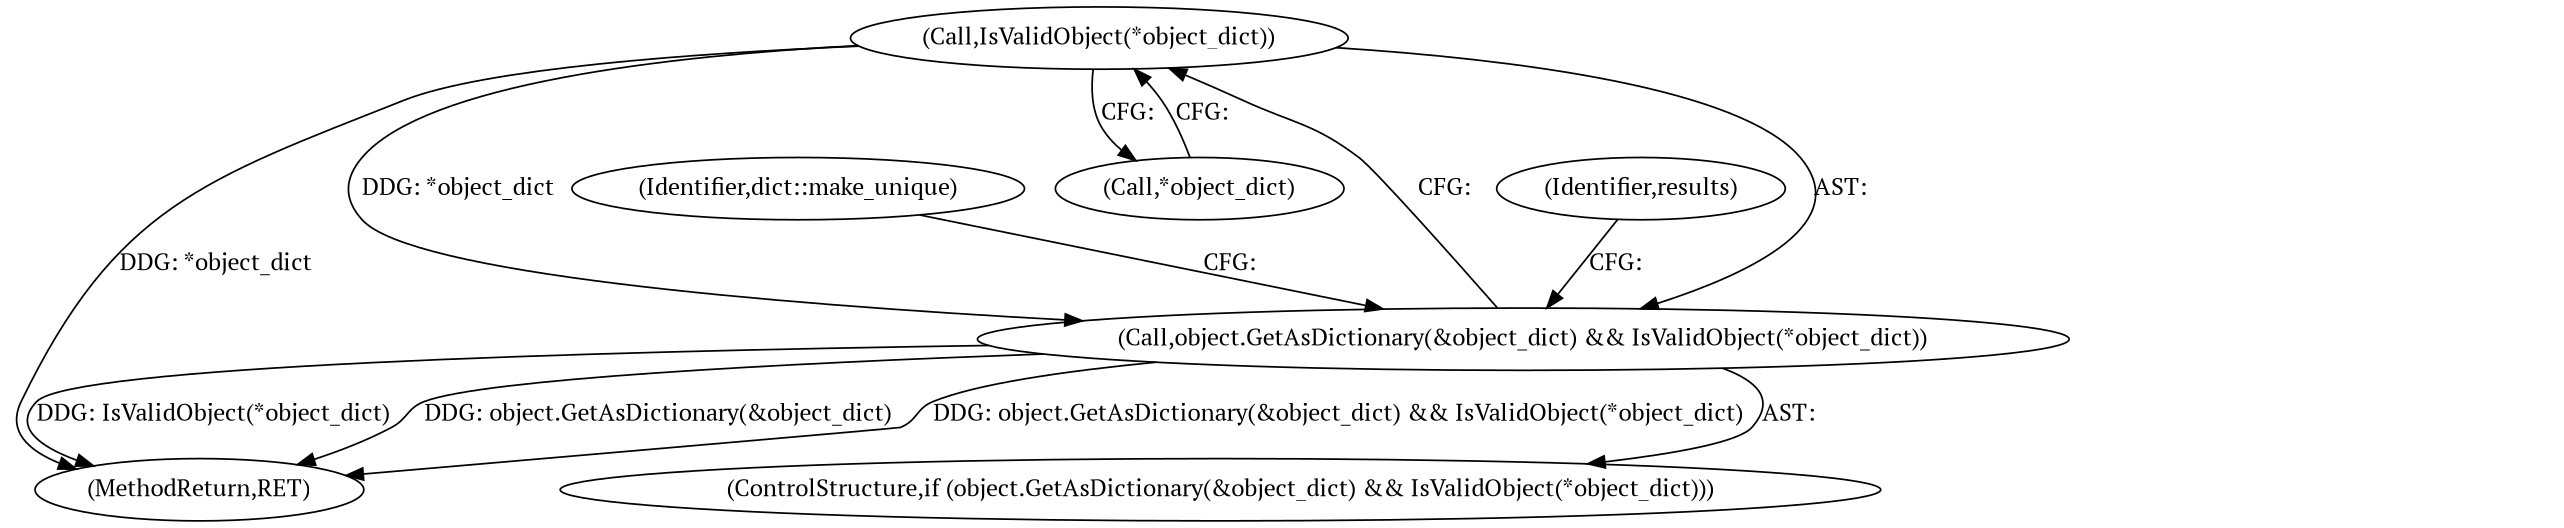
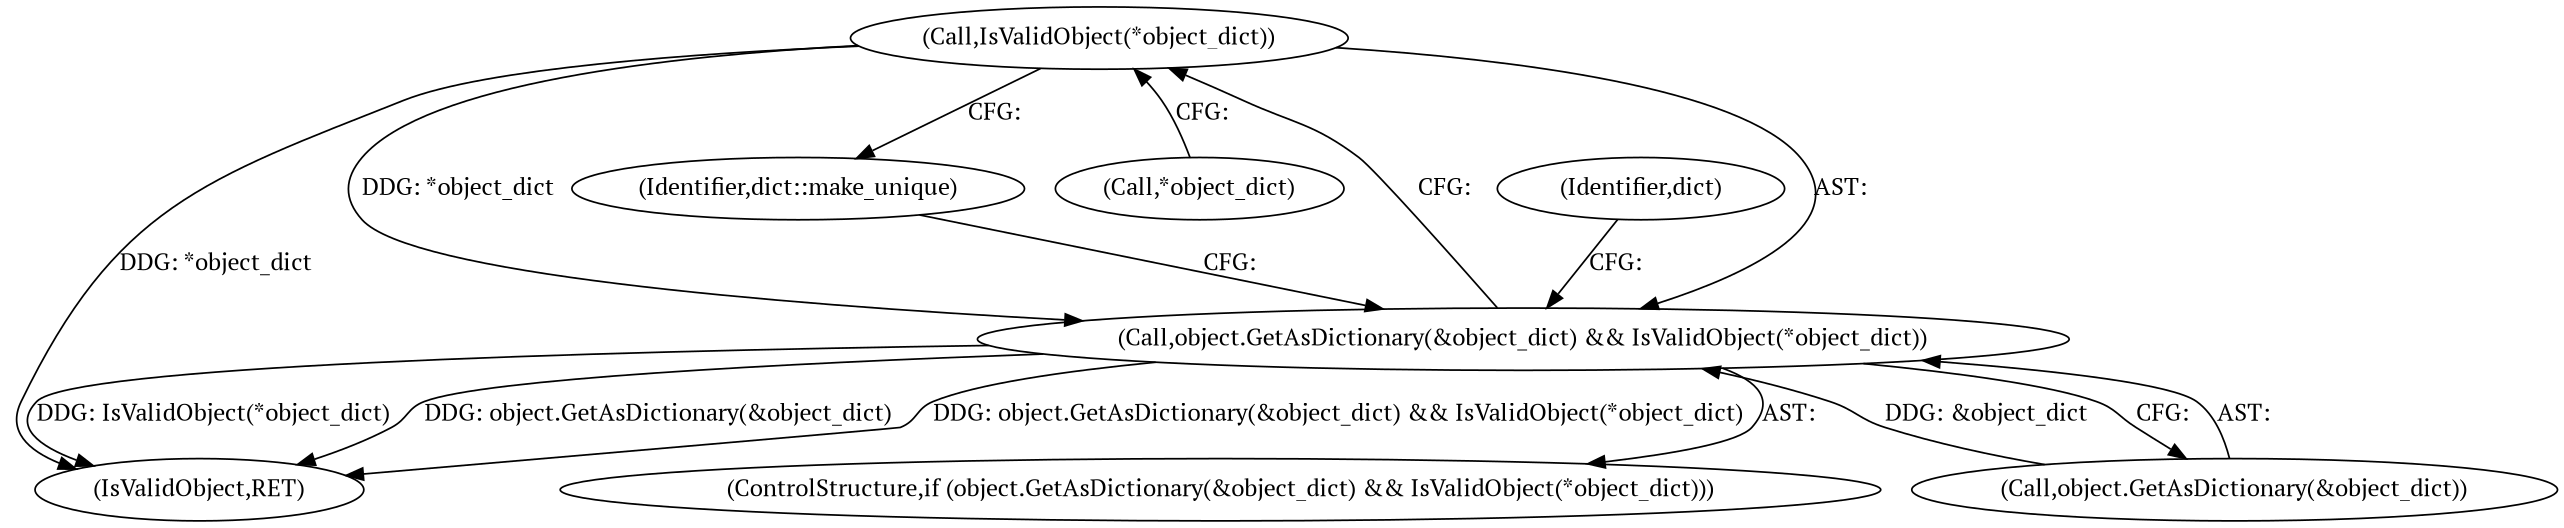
(1096, 114) -> (957, 110)
(1641, 189) -> (1641, 189)
(199, 490) -> (199, 490)
none -> (2235, 490)
